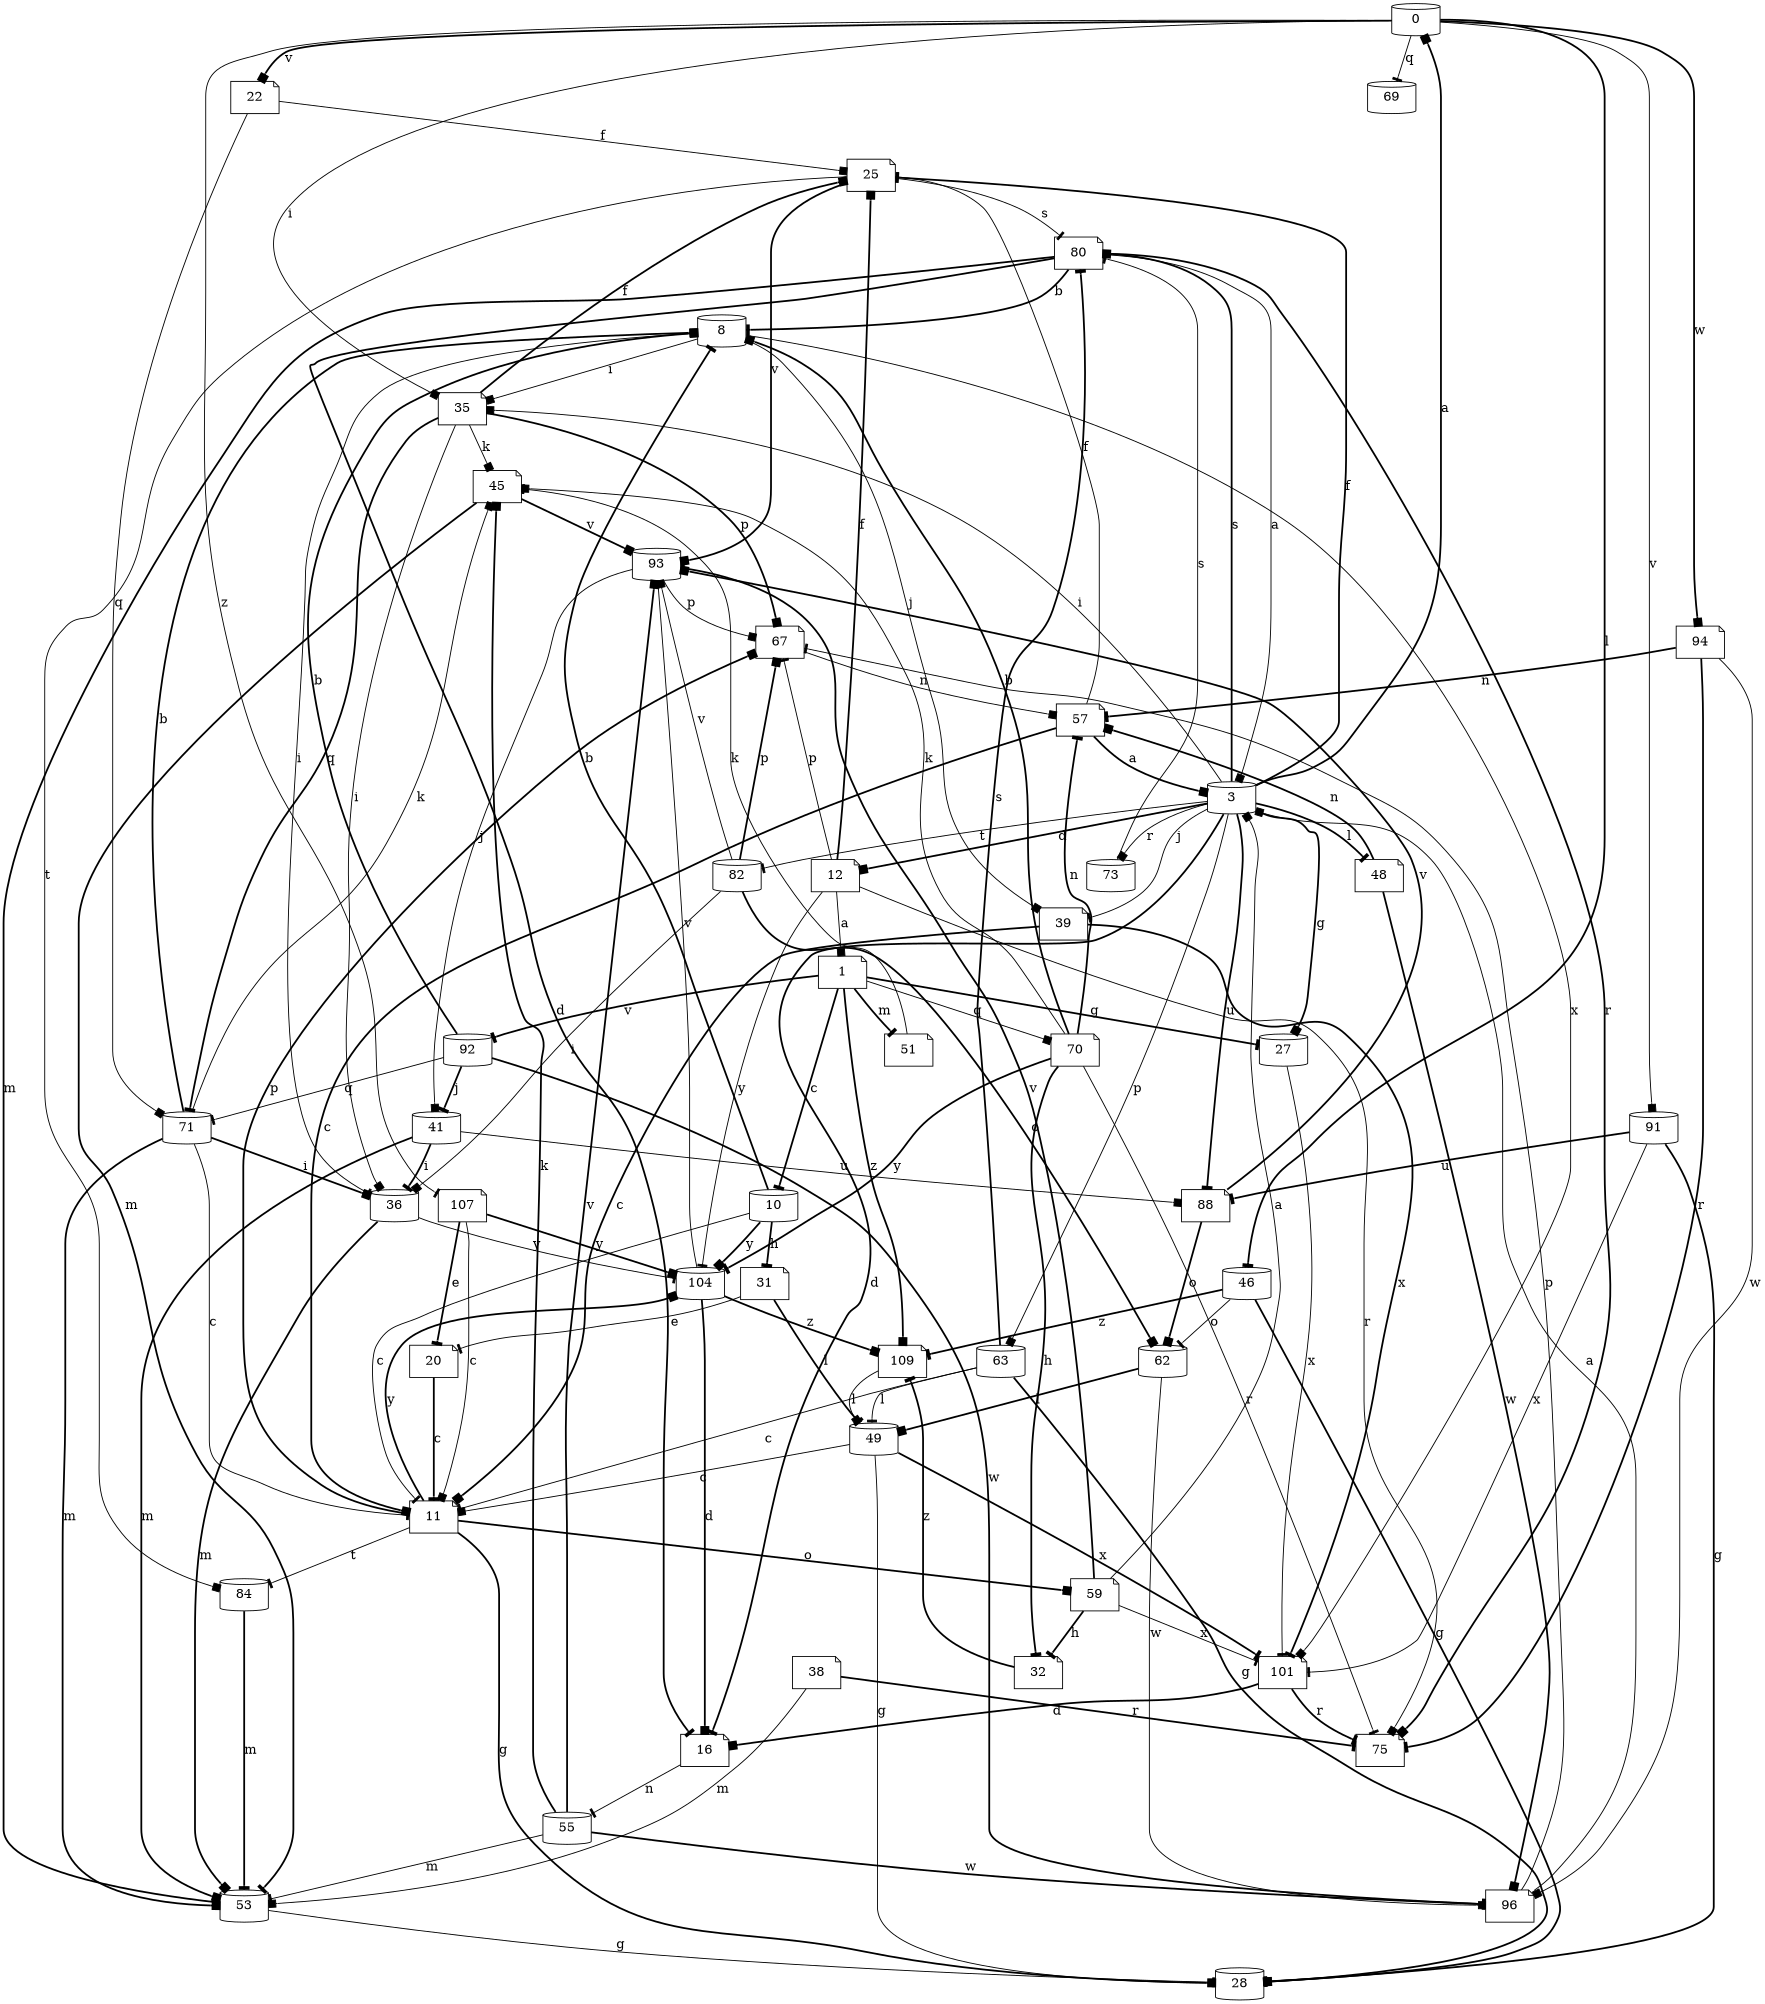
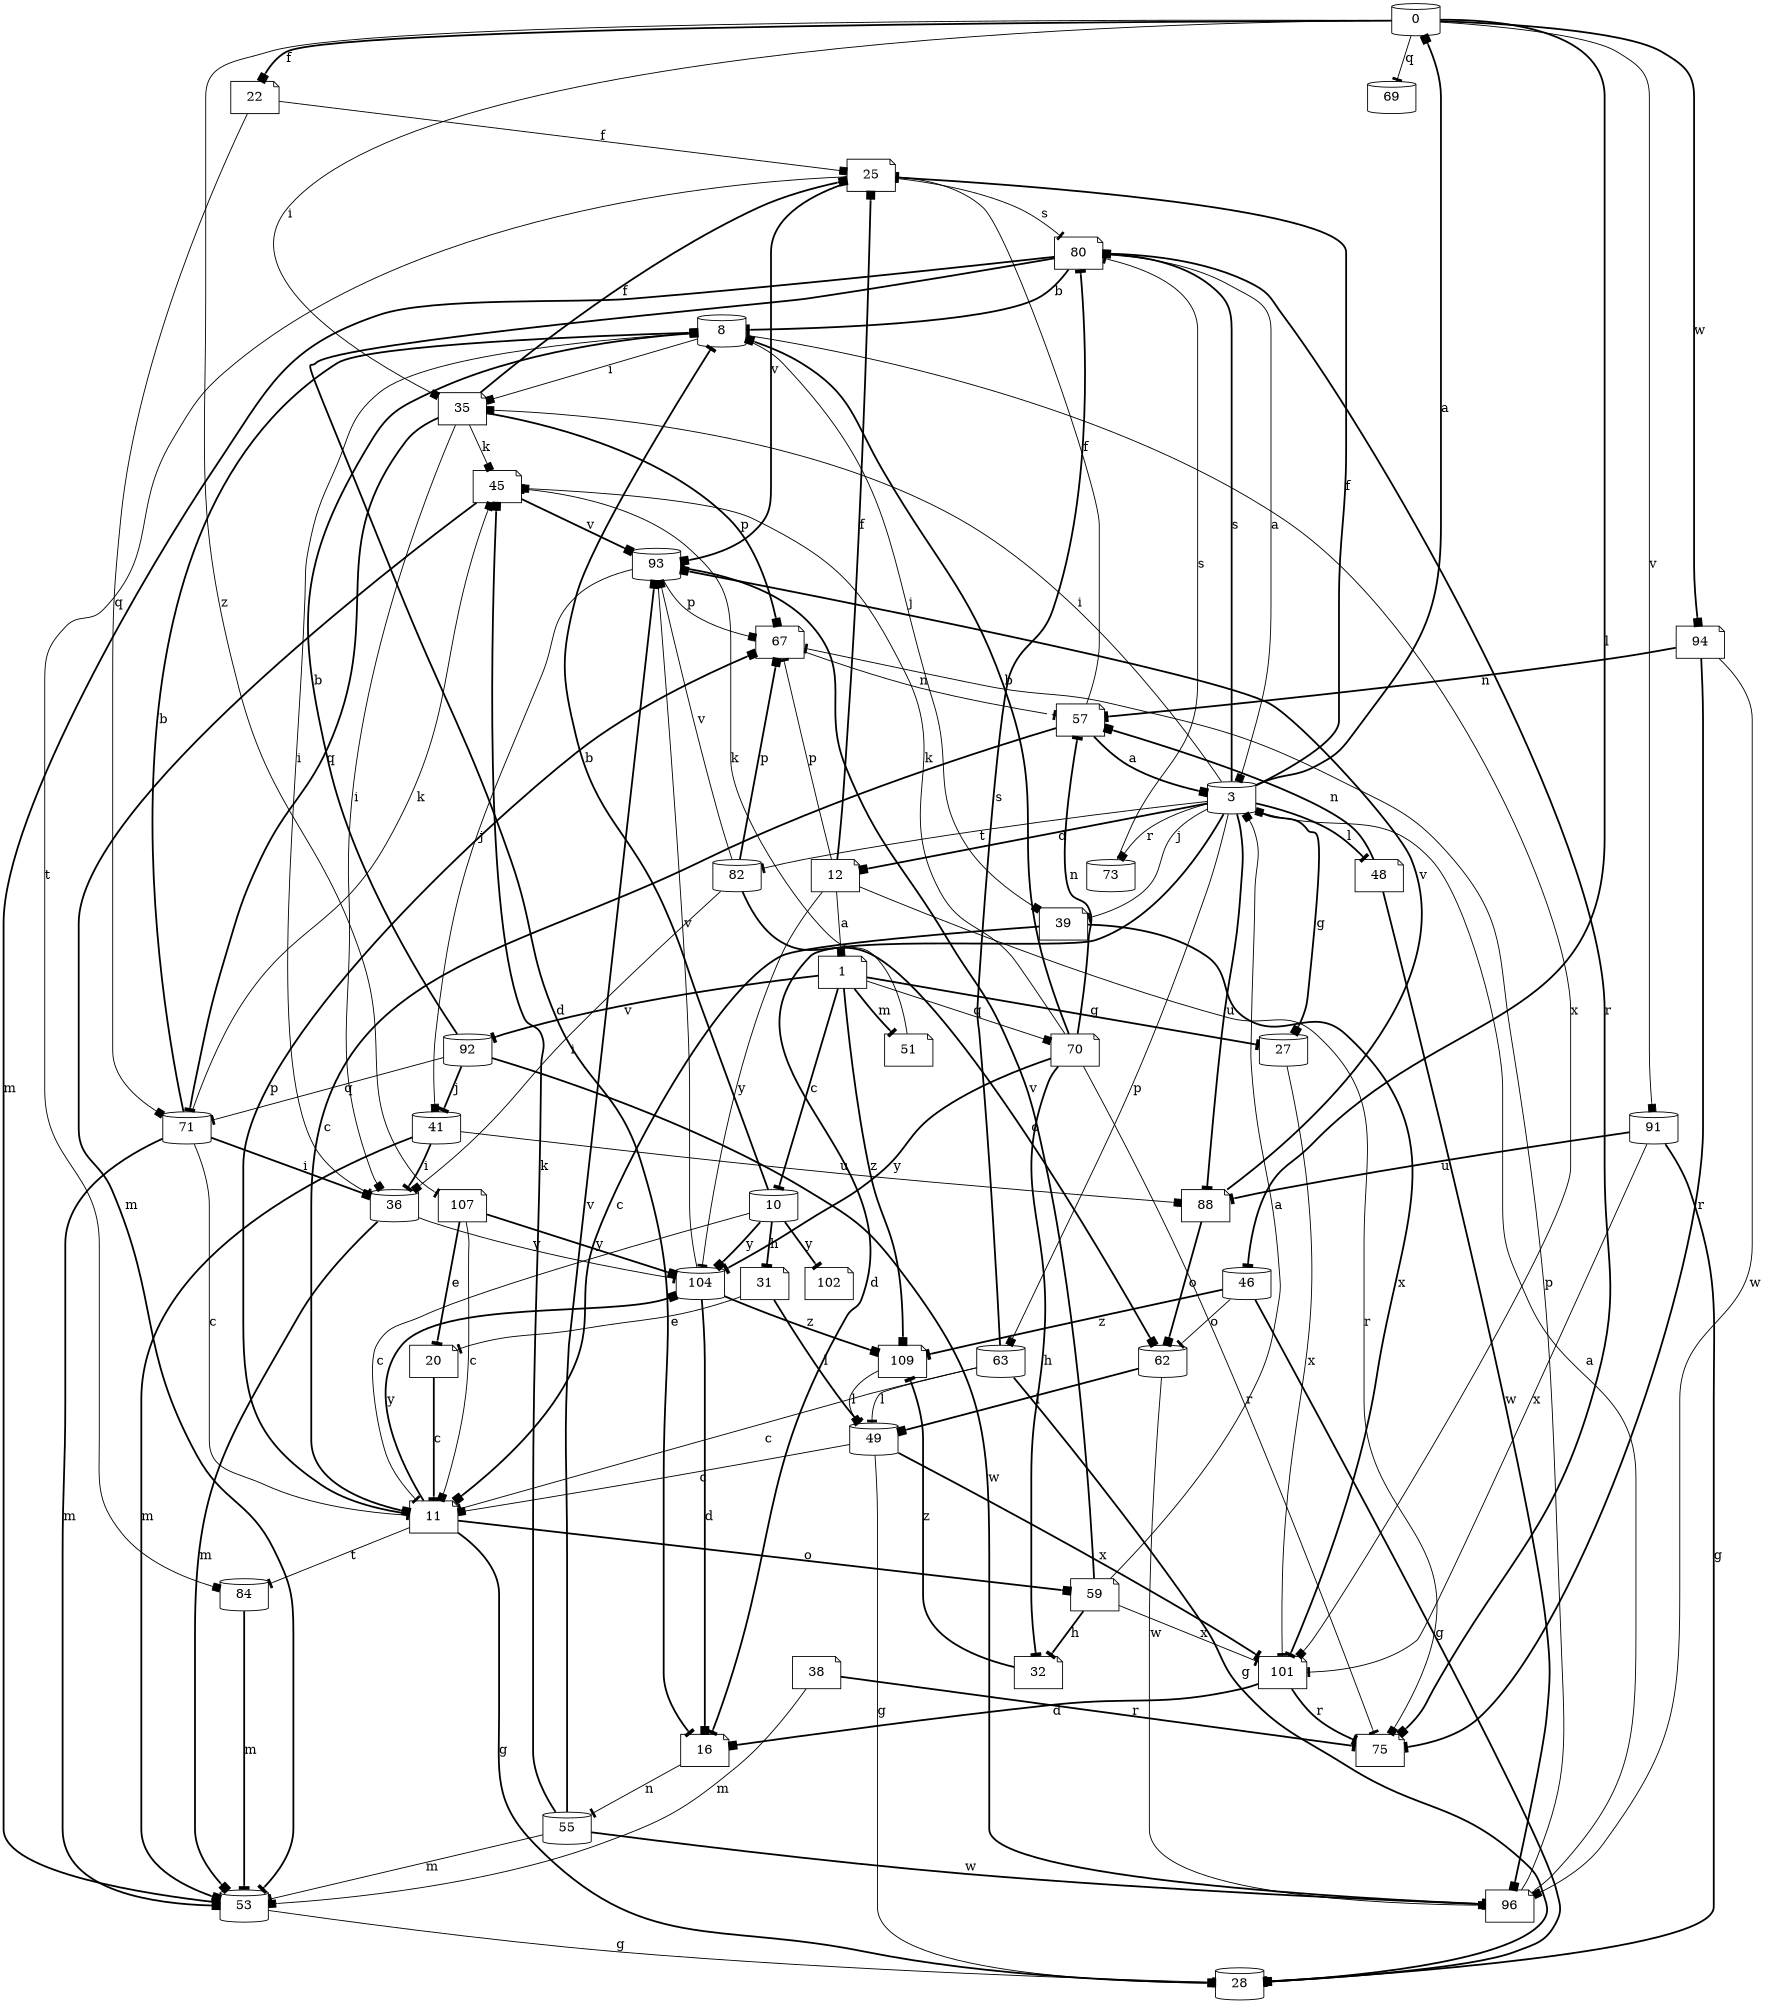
(289, 59) -> (289, 59)
(918, 687) -> (918, 687)
none -> (829, 1284)
